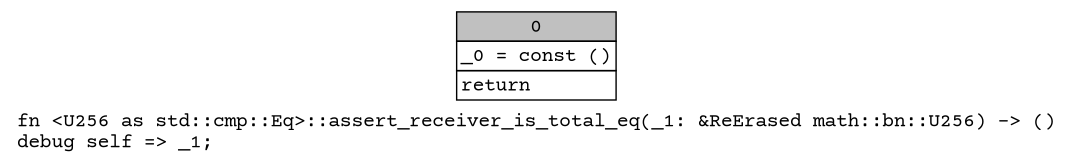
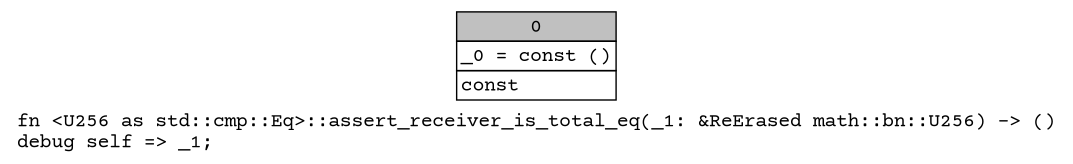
(496, 85) -> (490, 85)
